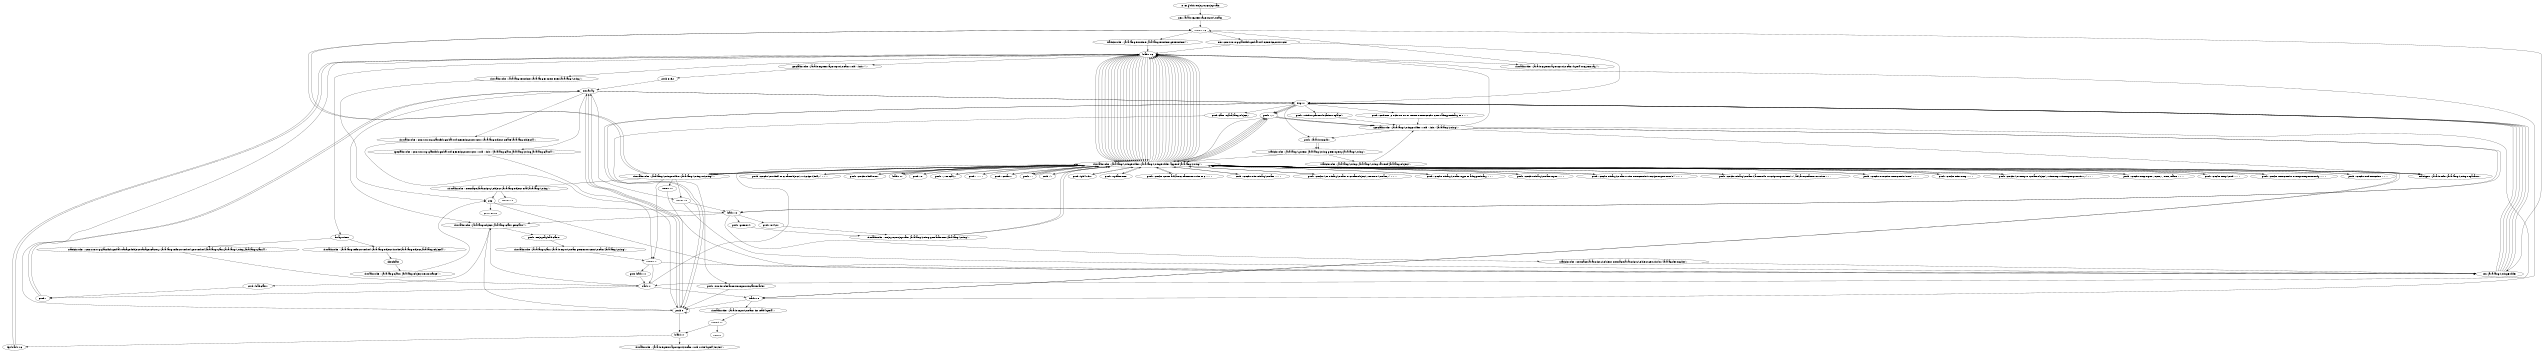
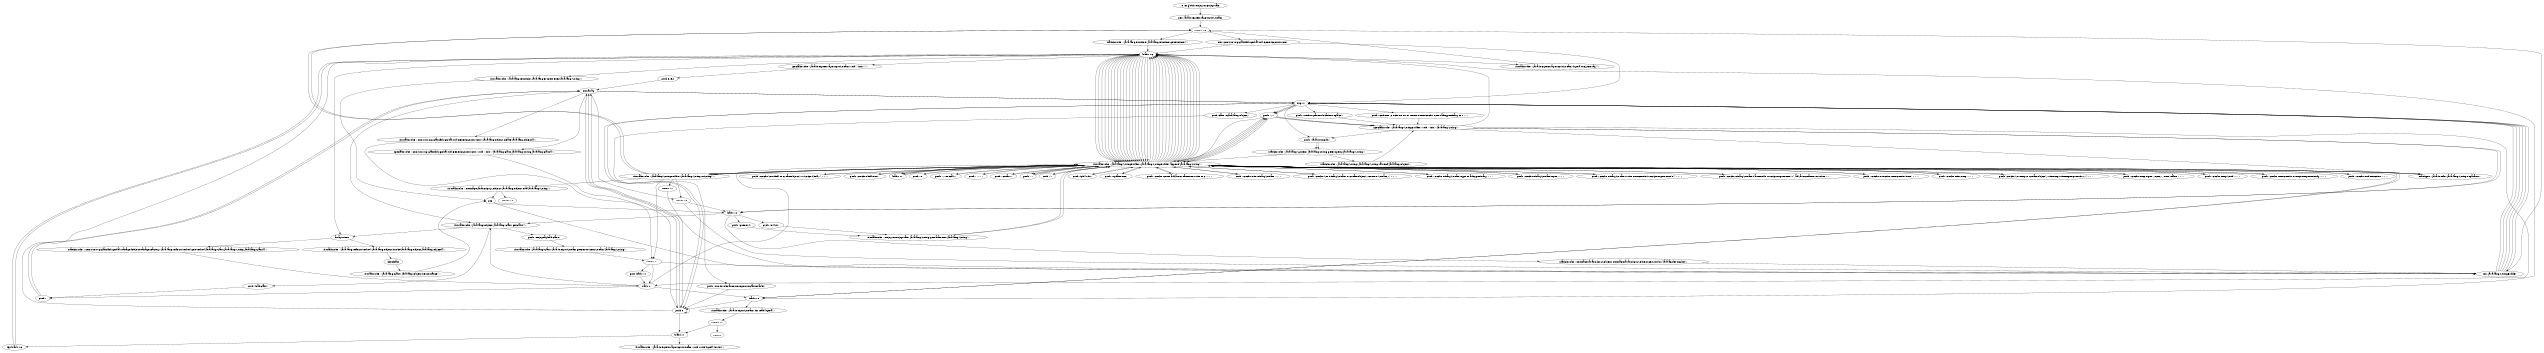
(490, 213) -> none
(546, 303) -> (408, 232)
